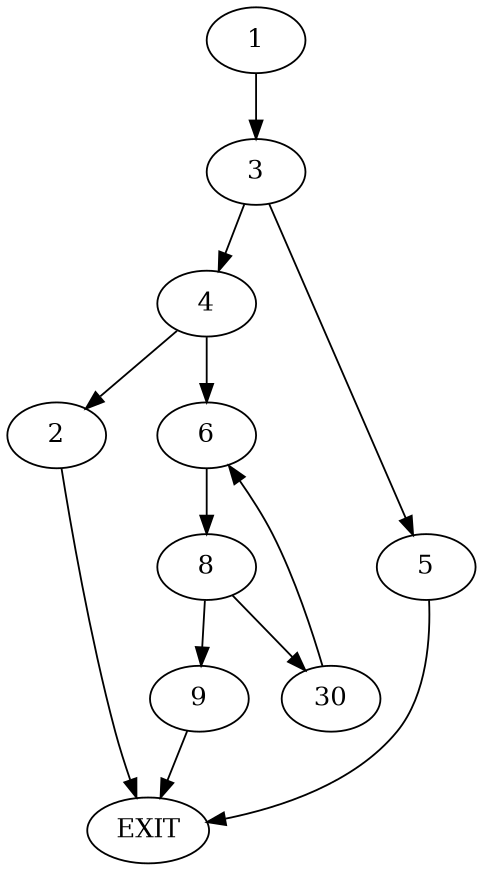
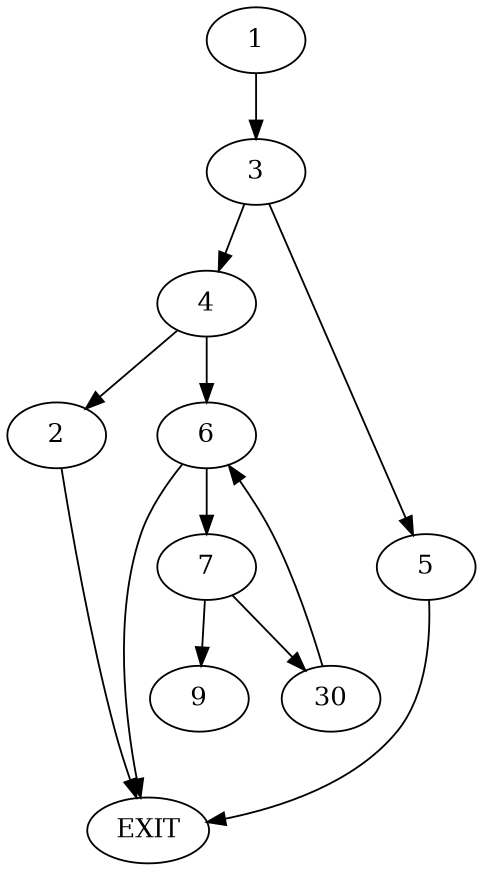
(207, 567) -> (207, 567)
(177, 756) -> (126, 616)
